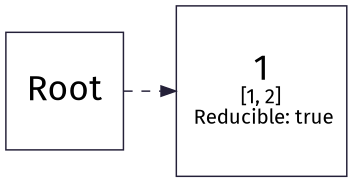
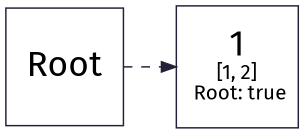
(262, 118) -> (237, 93)
